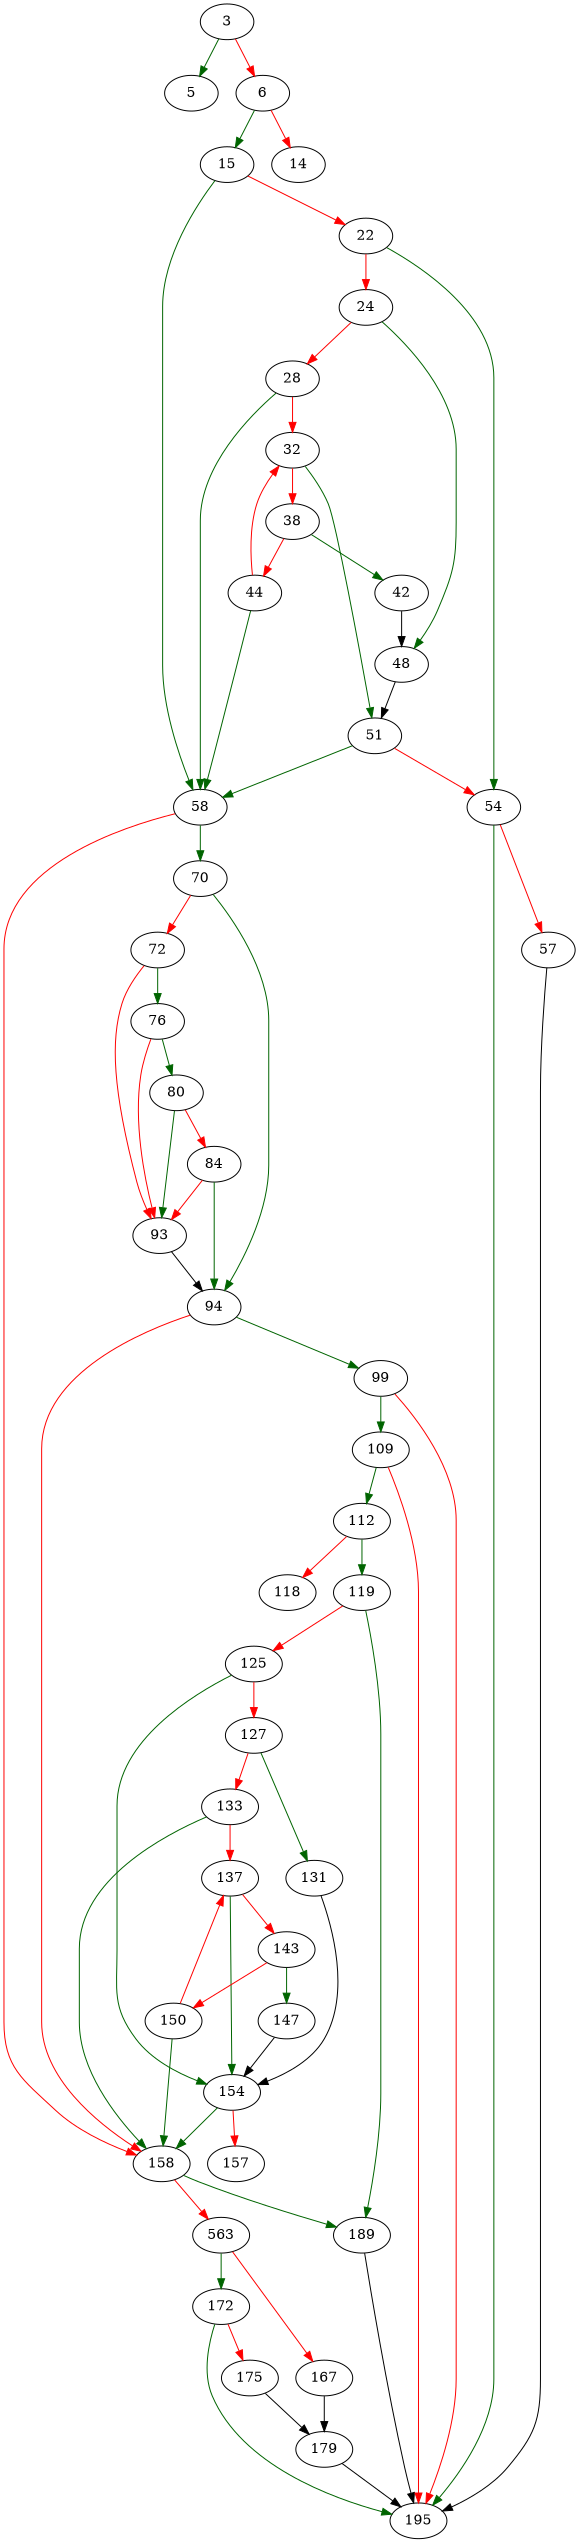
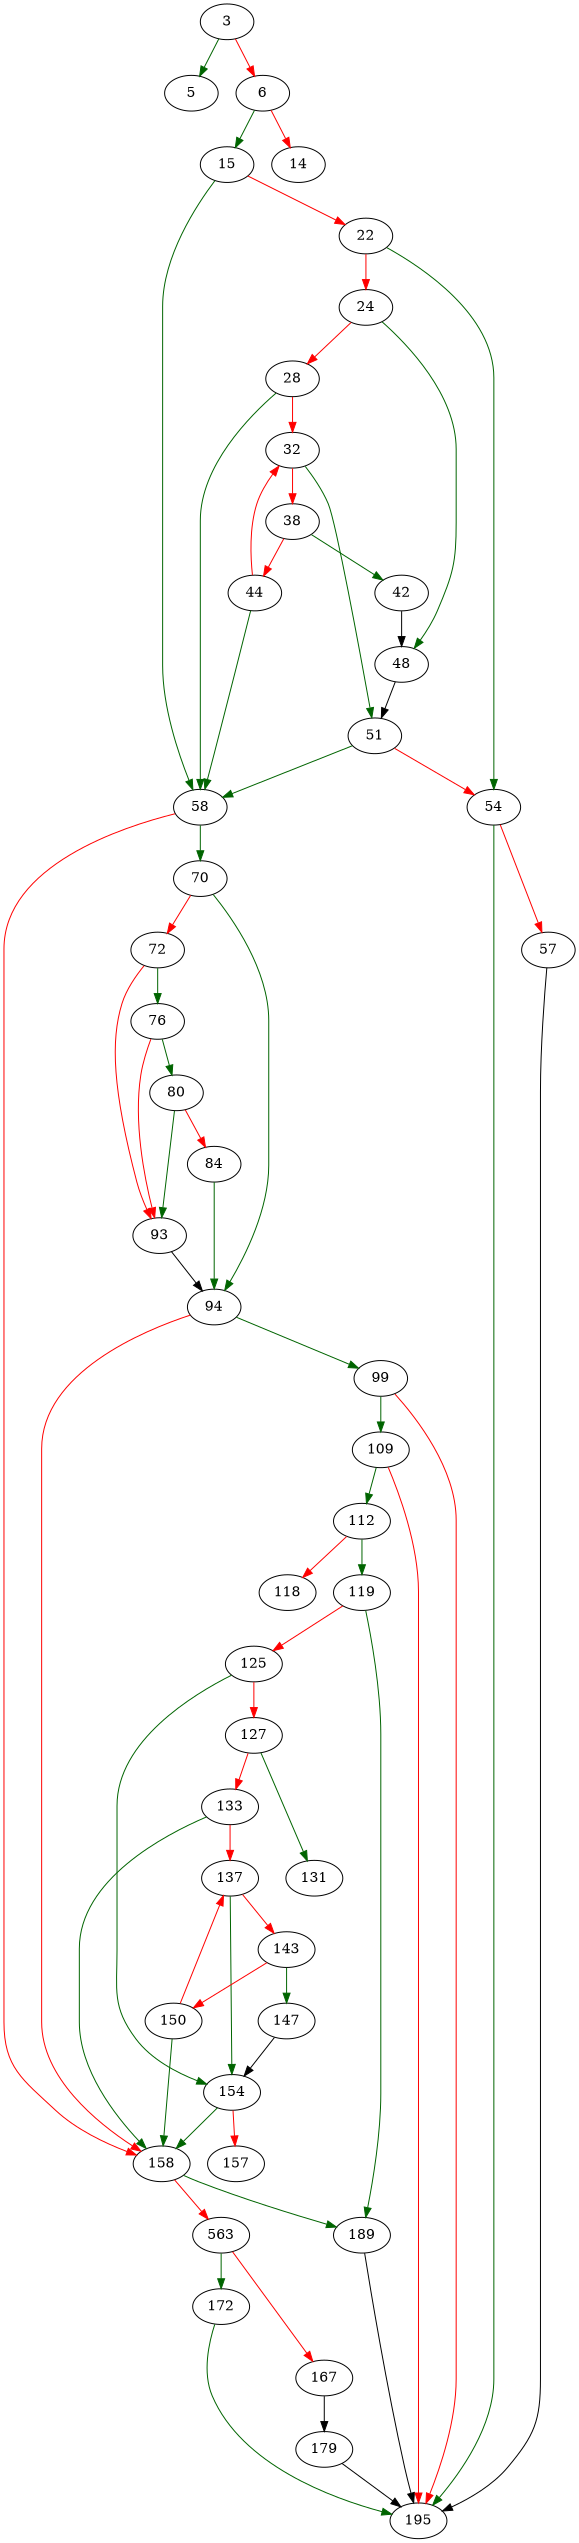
(190, 1196) -> none
(336, 2004) -> none
(250, 2378) -> none
